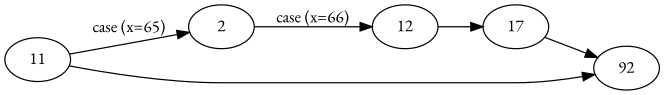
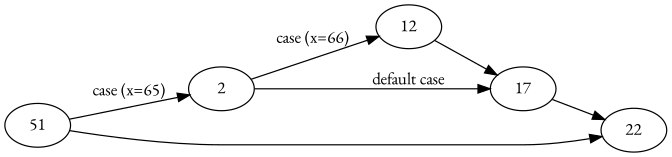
(38, 60) -> (38, 125)
(627, 68) -> (634, 130)
none -> (366, 89)
